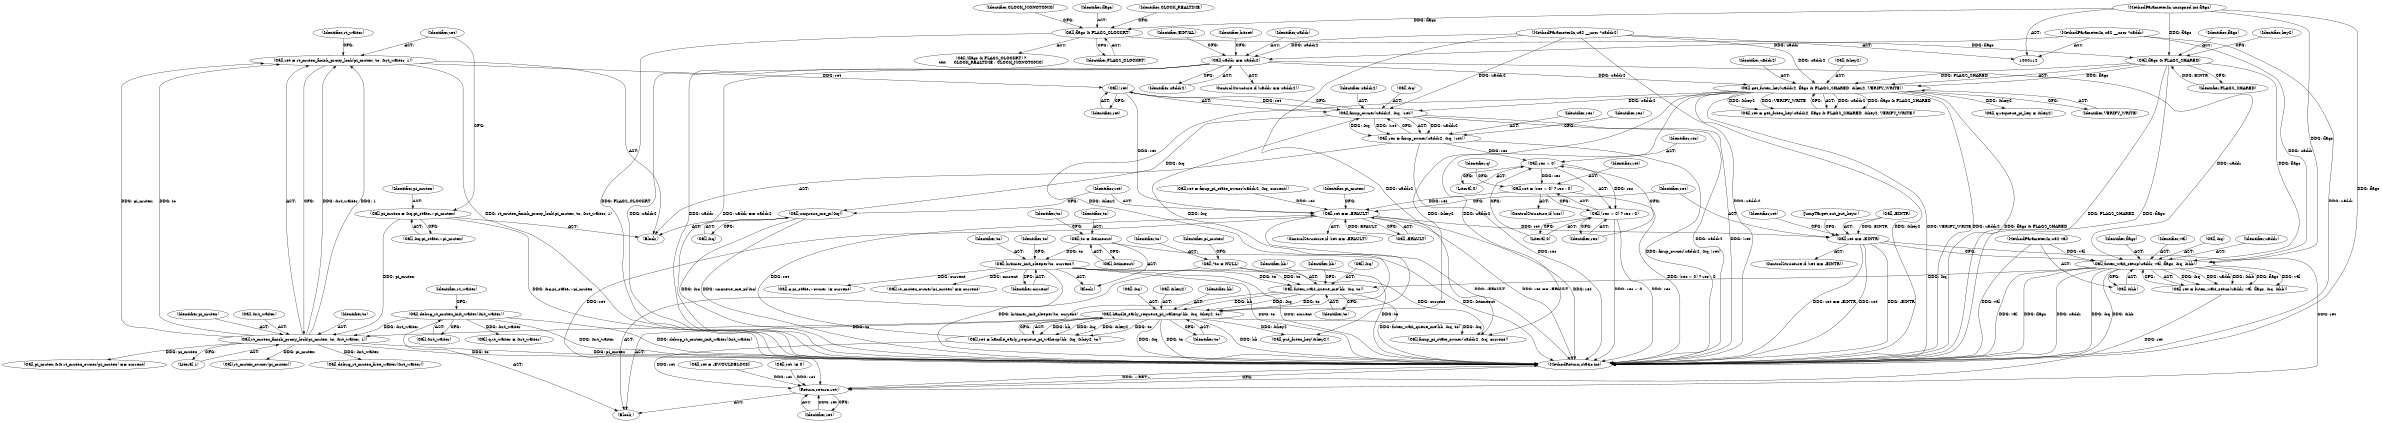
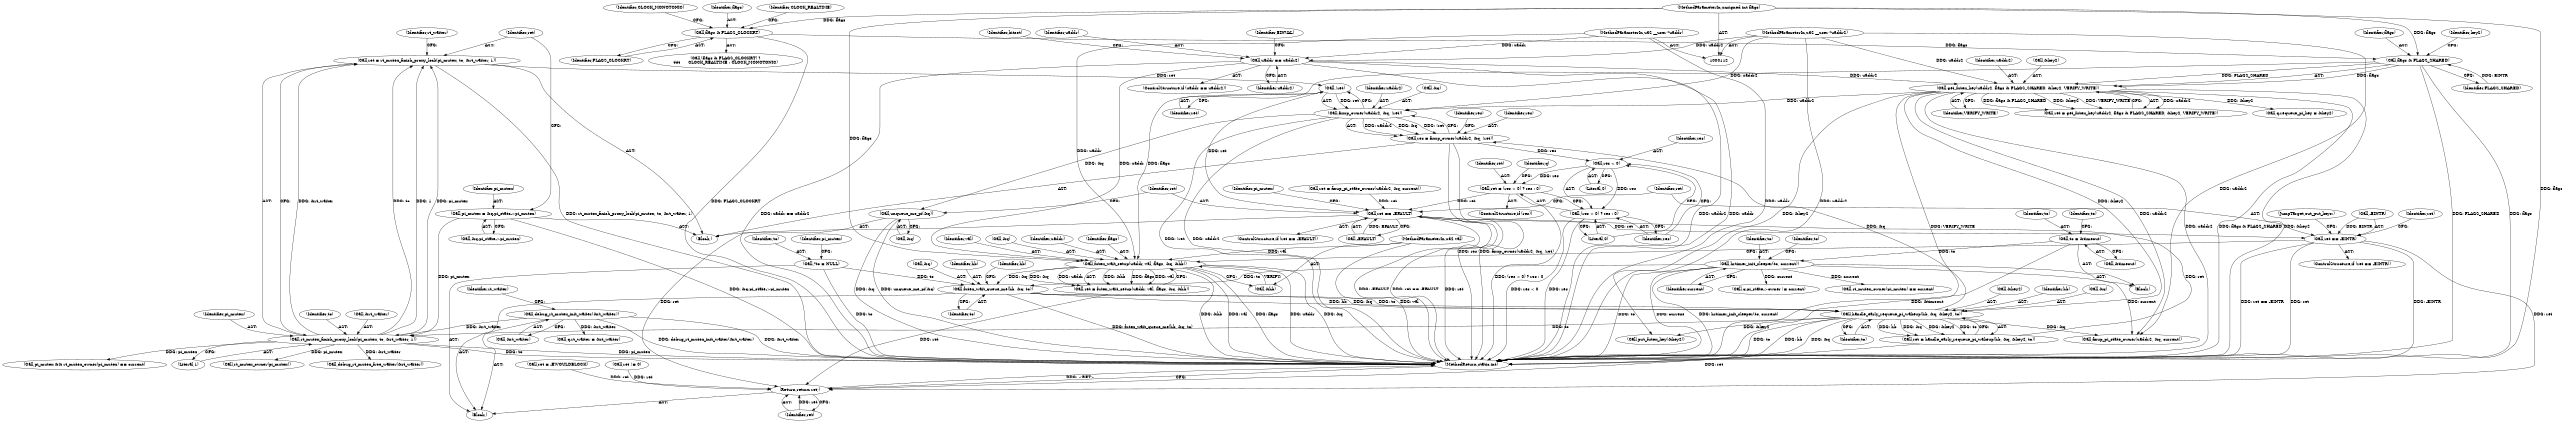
(1255, 239) -> (1757, 202)
(2133, 277) -> (1273, 277)
